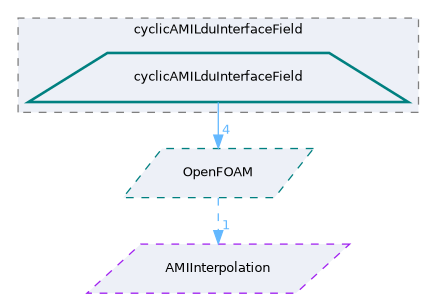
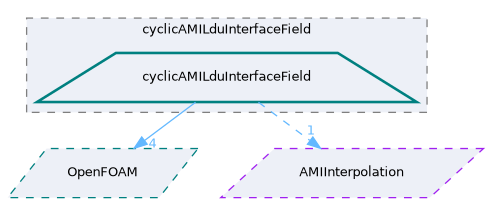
(218, 214) -> (284, 121)
